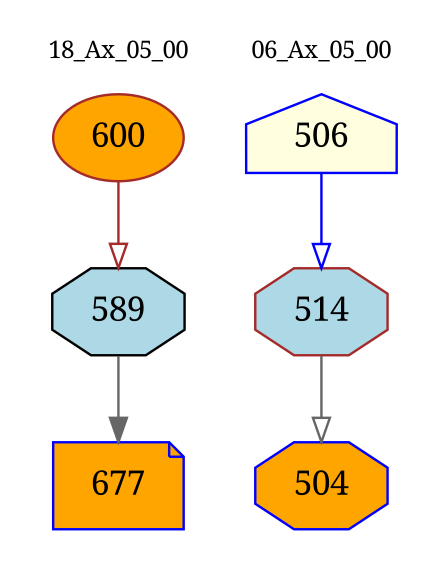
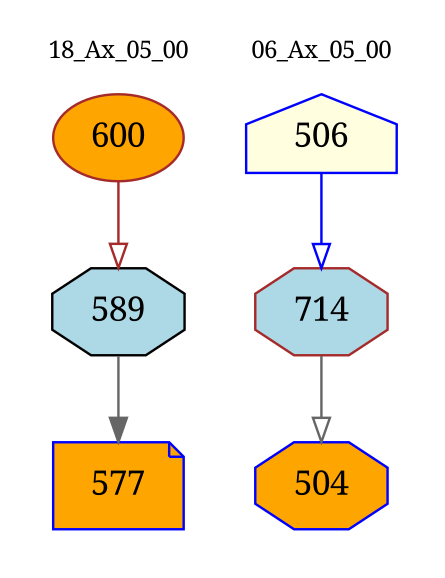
(321, 312) -> (321, 312)
(118, 486) -> (118, 486)
